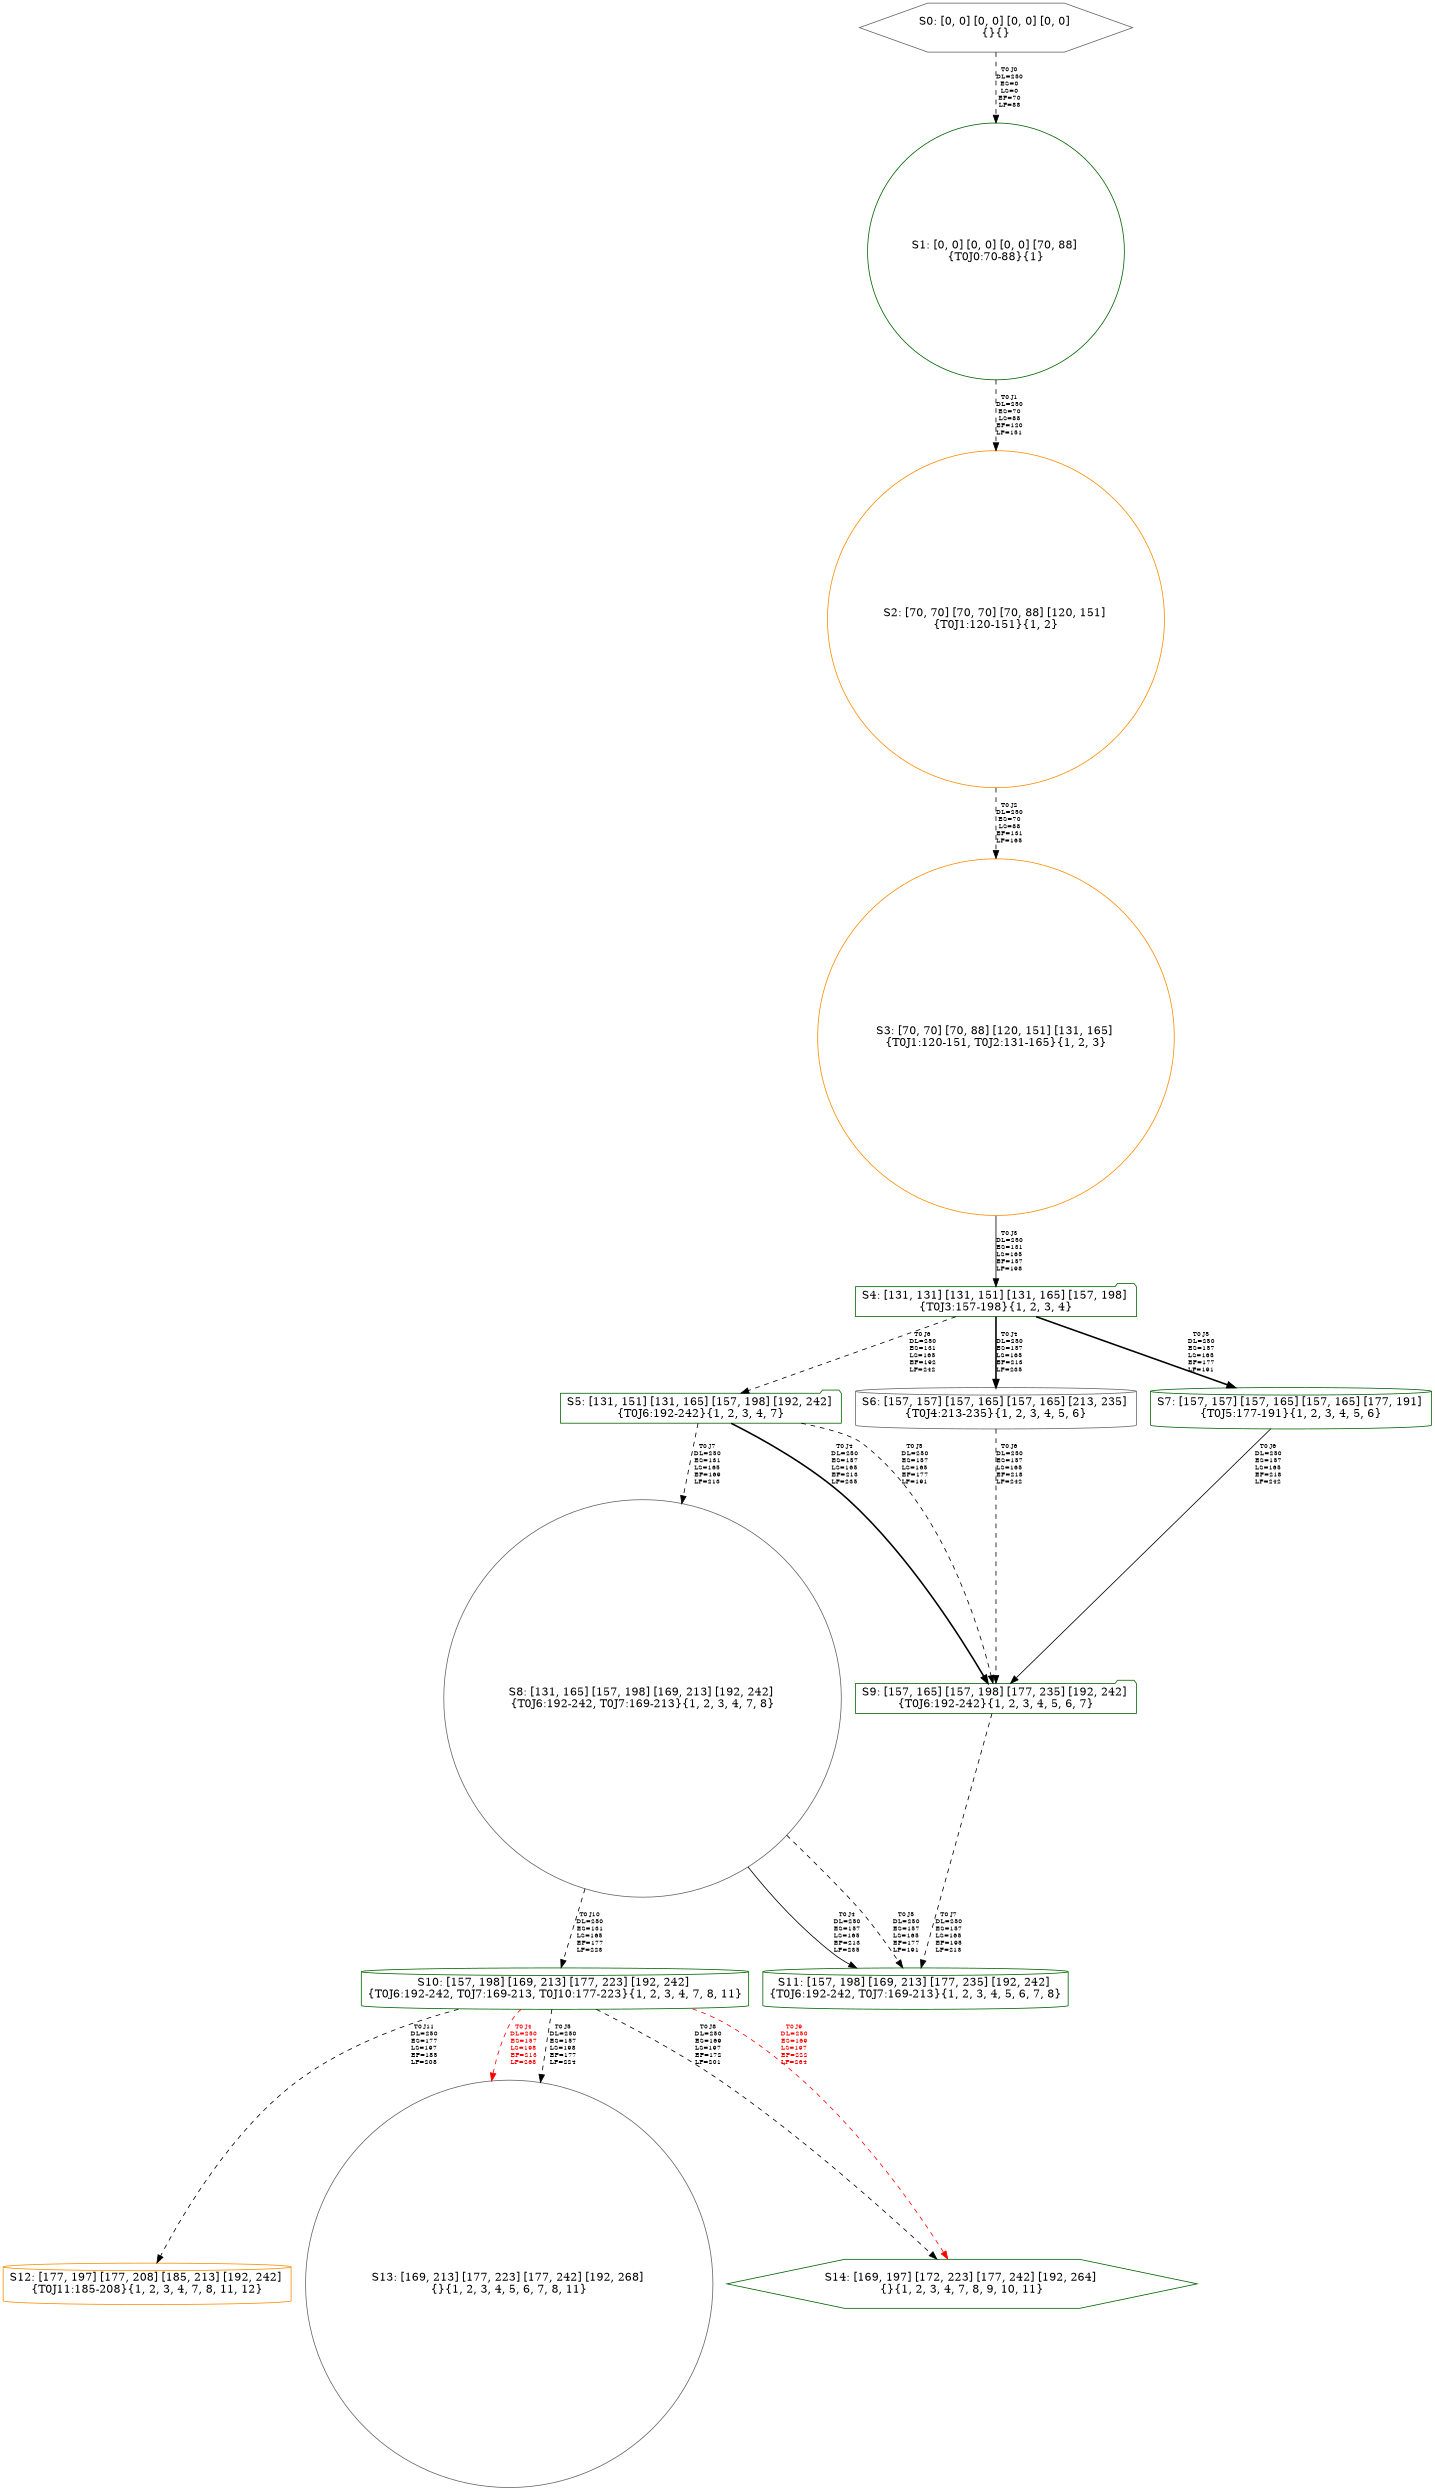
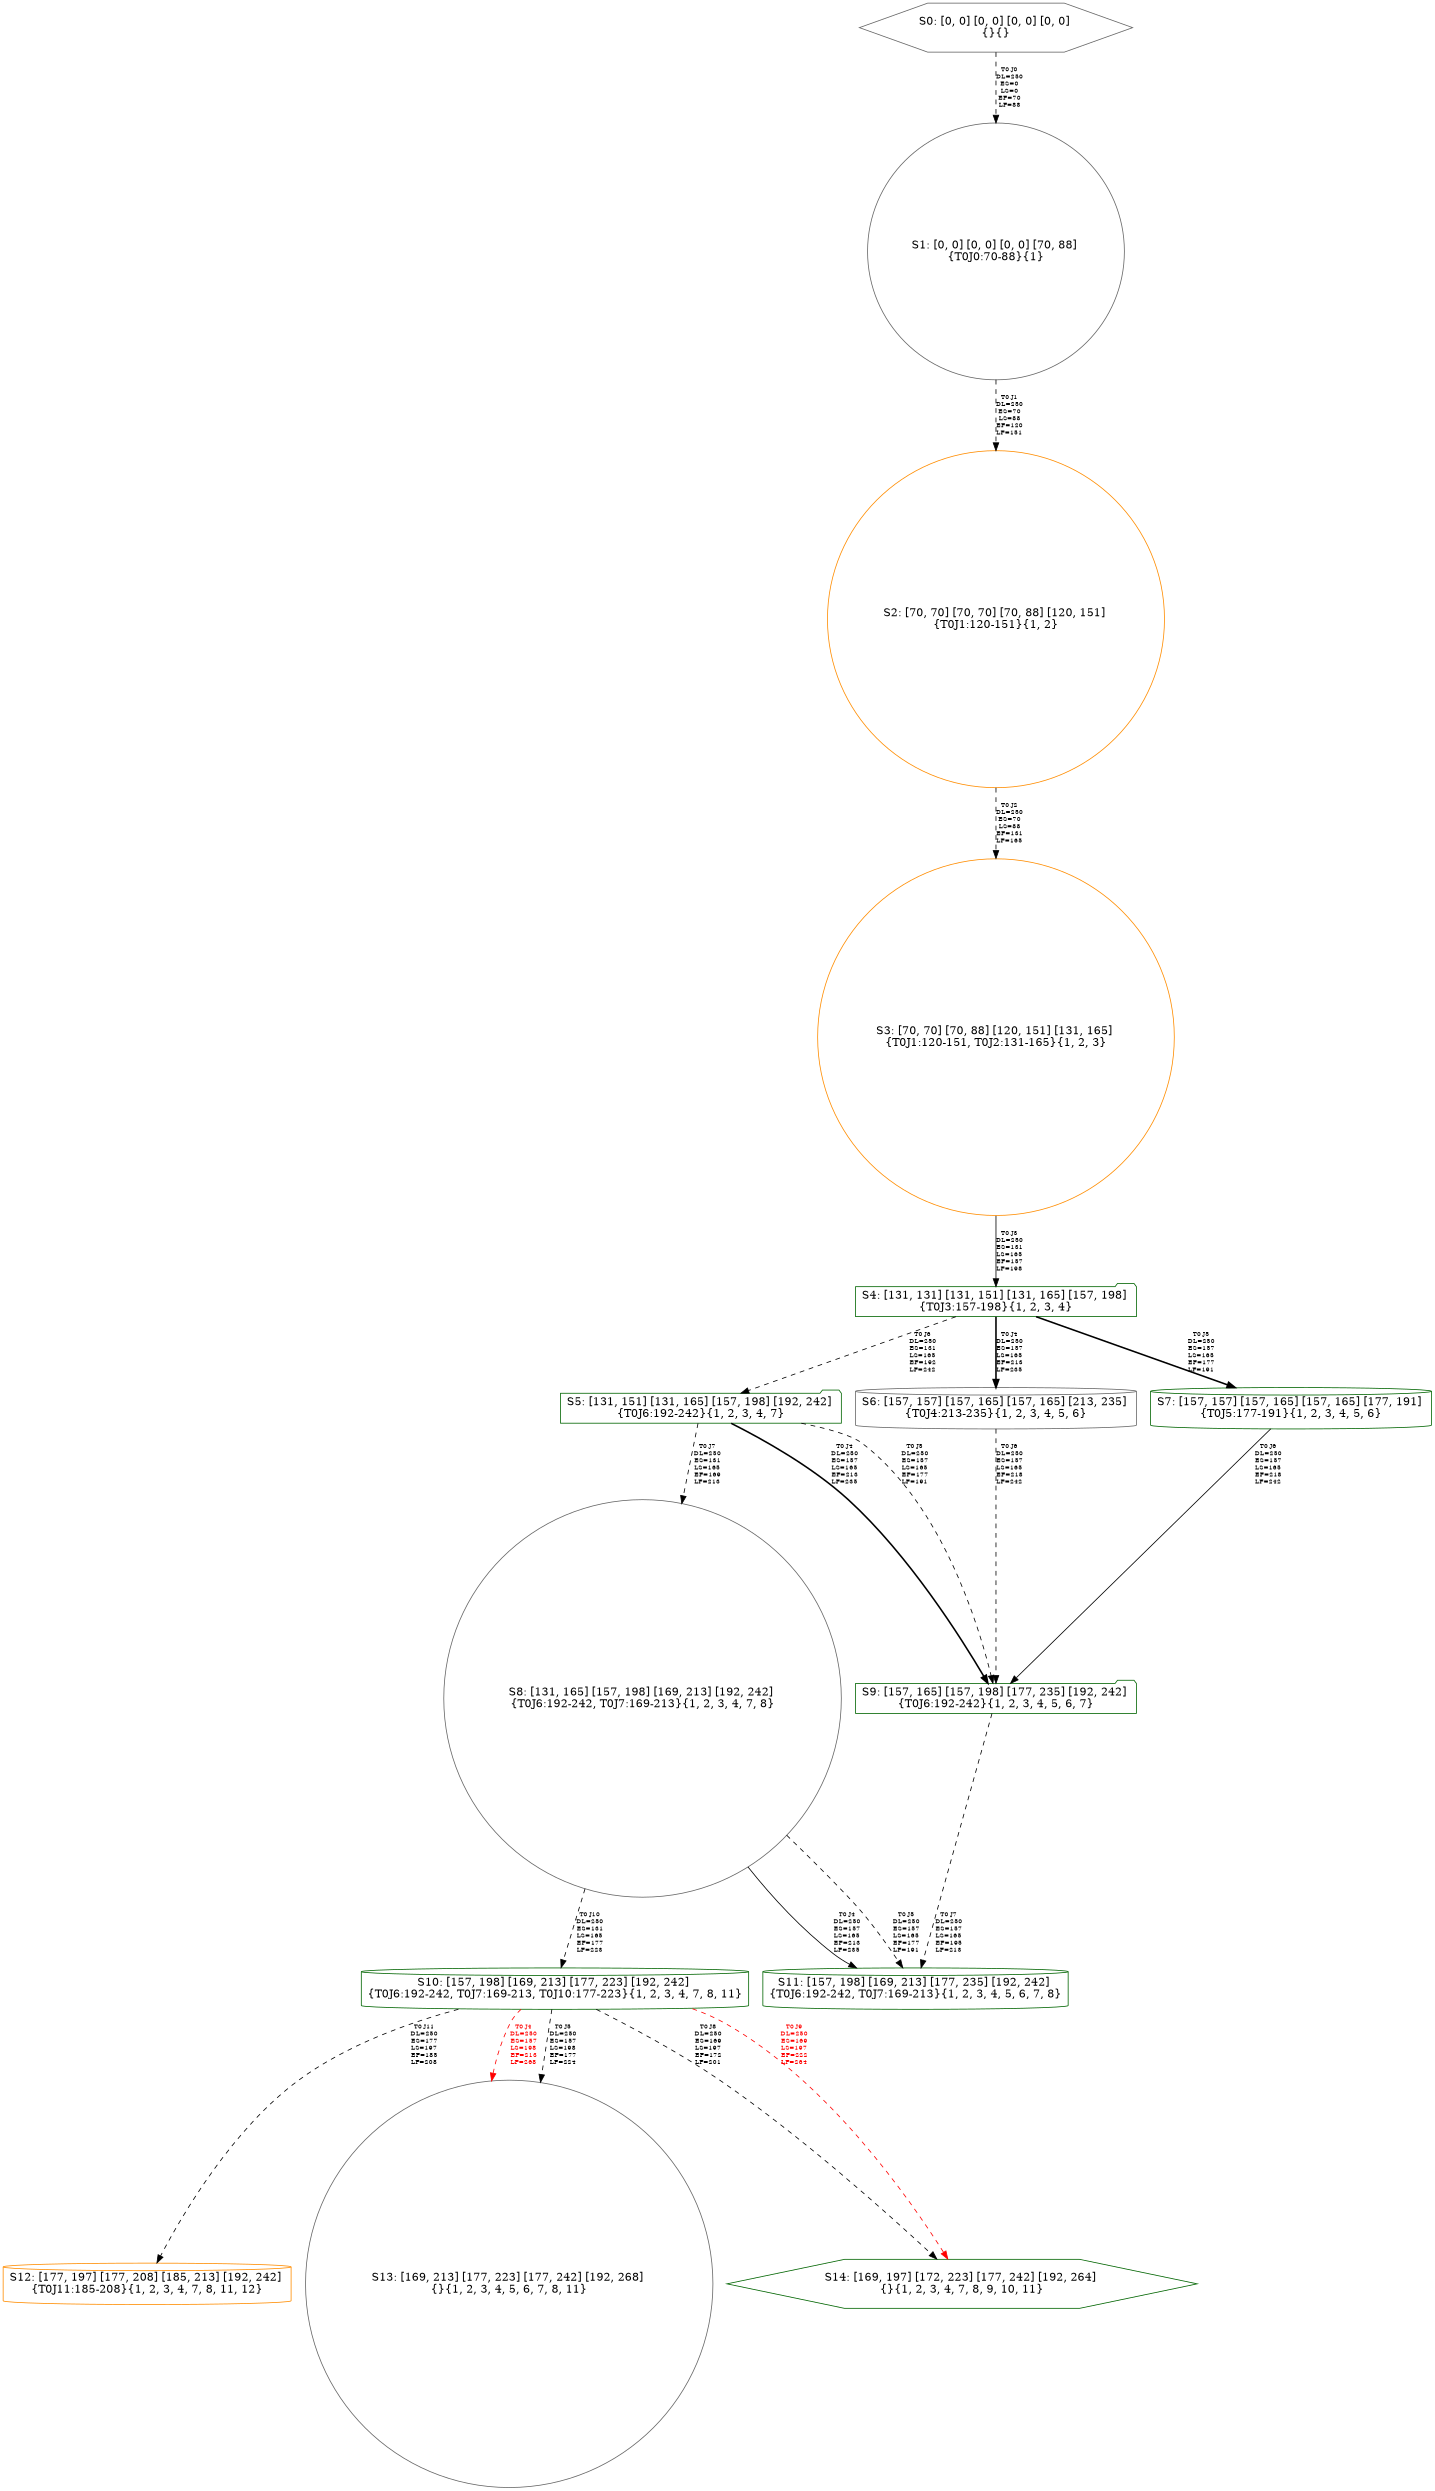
(996, 251) -> (996, 251)
